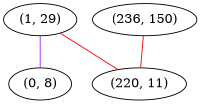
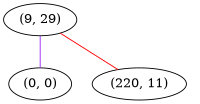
(40, 20) -> (40, 20)
(145, 20) -> none
(40, 84) -> (40, 84)
